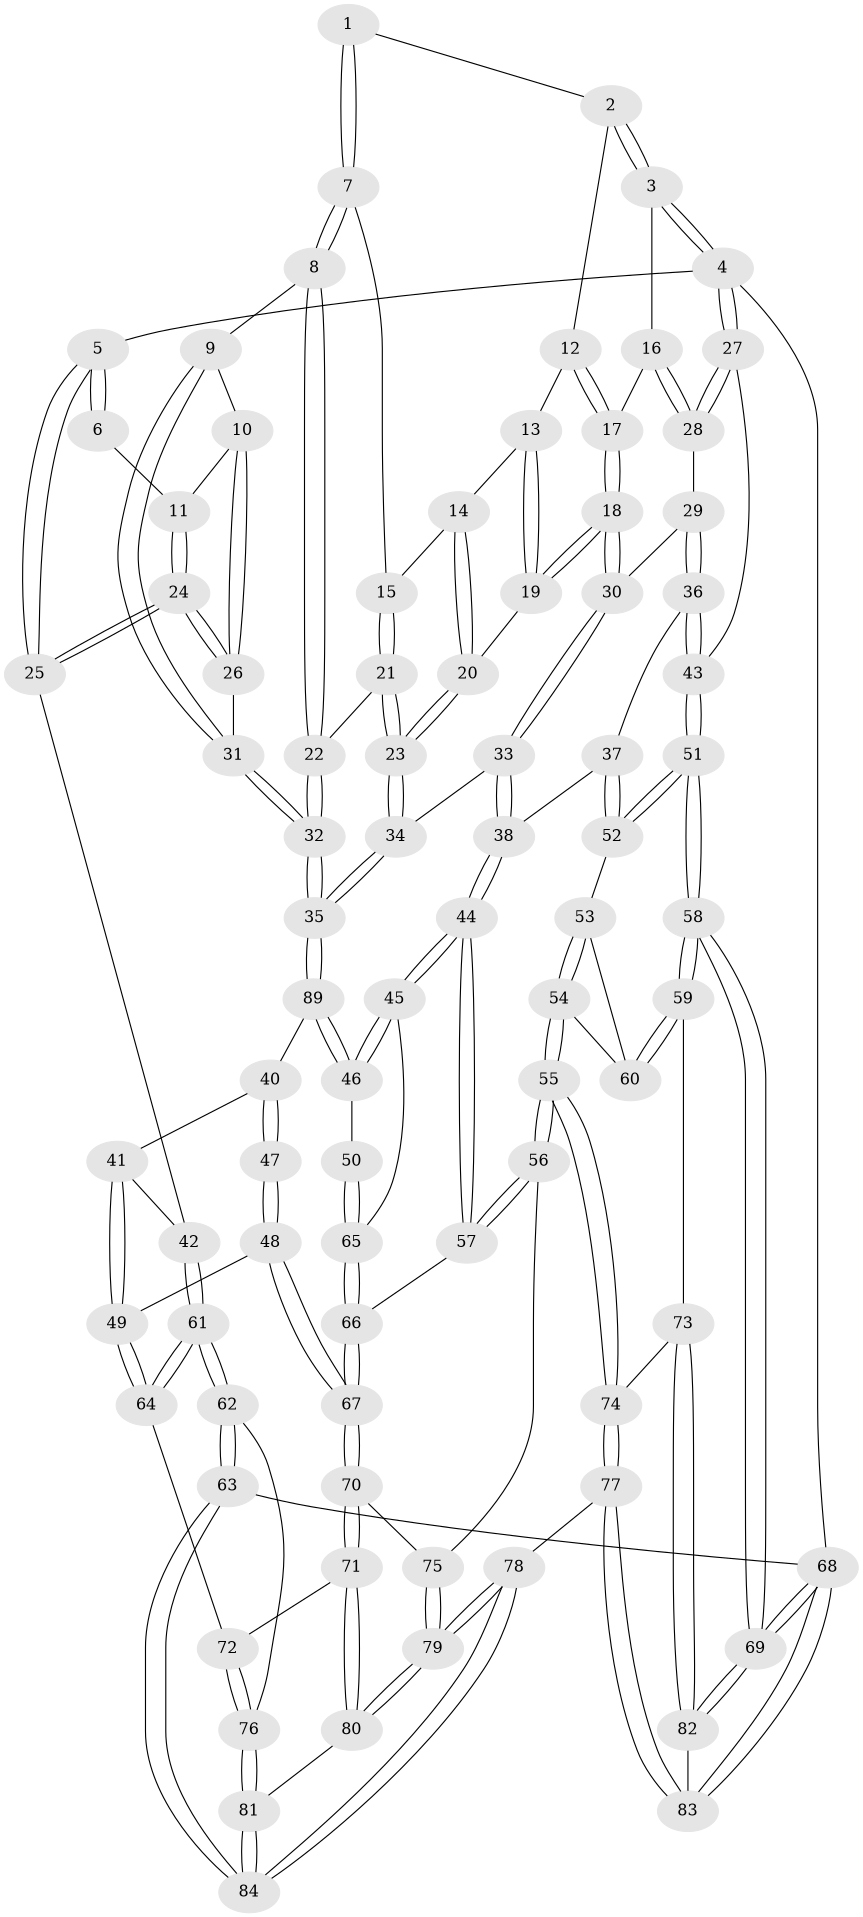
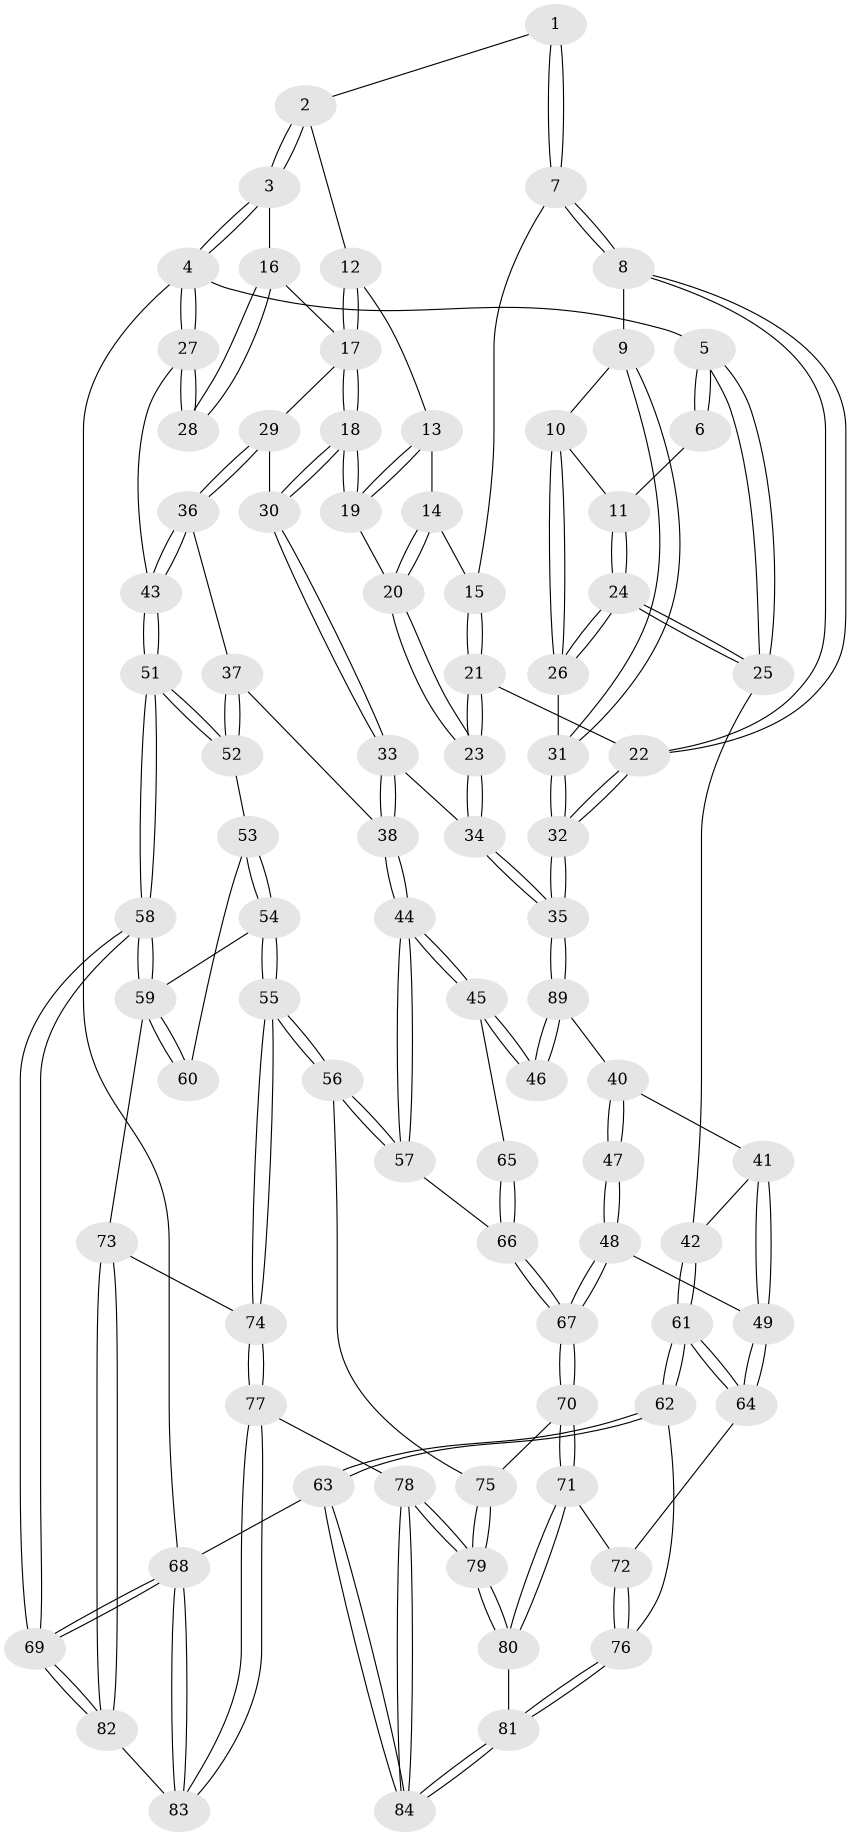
(694, 472) -> (310, 390)
(595, 1040) -> (205, 960)
(352, 1162) -> none
